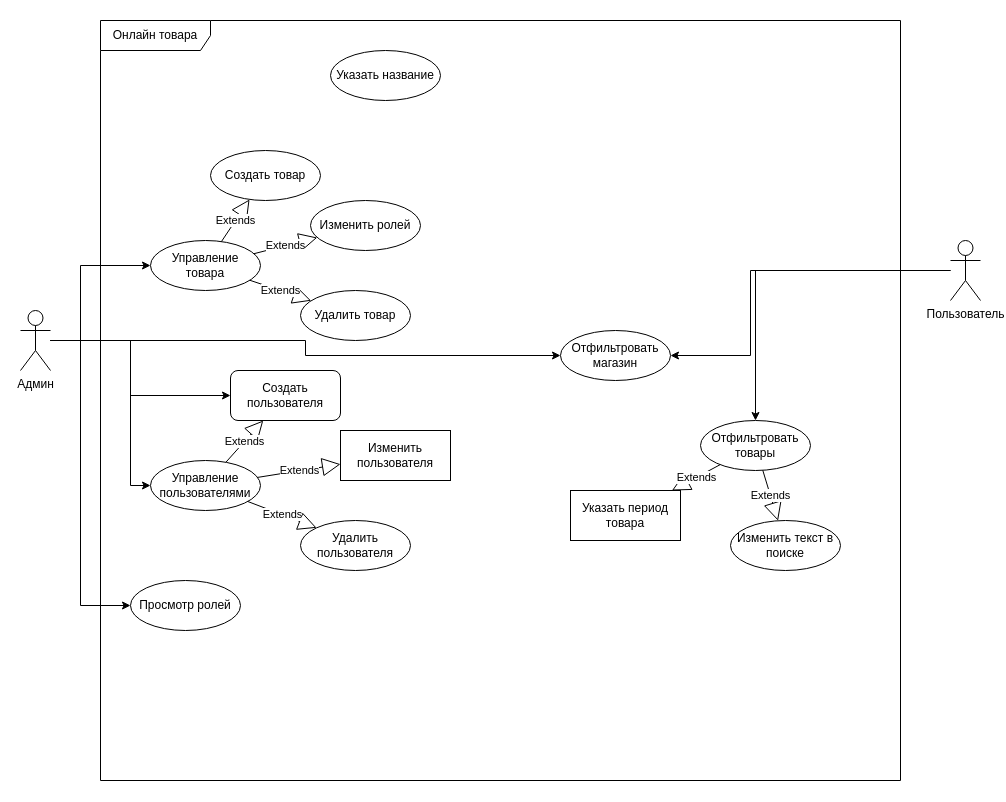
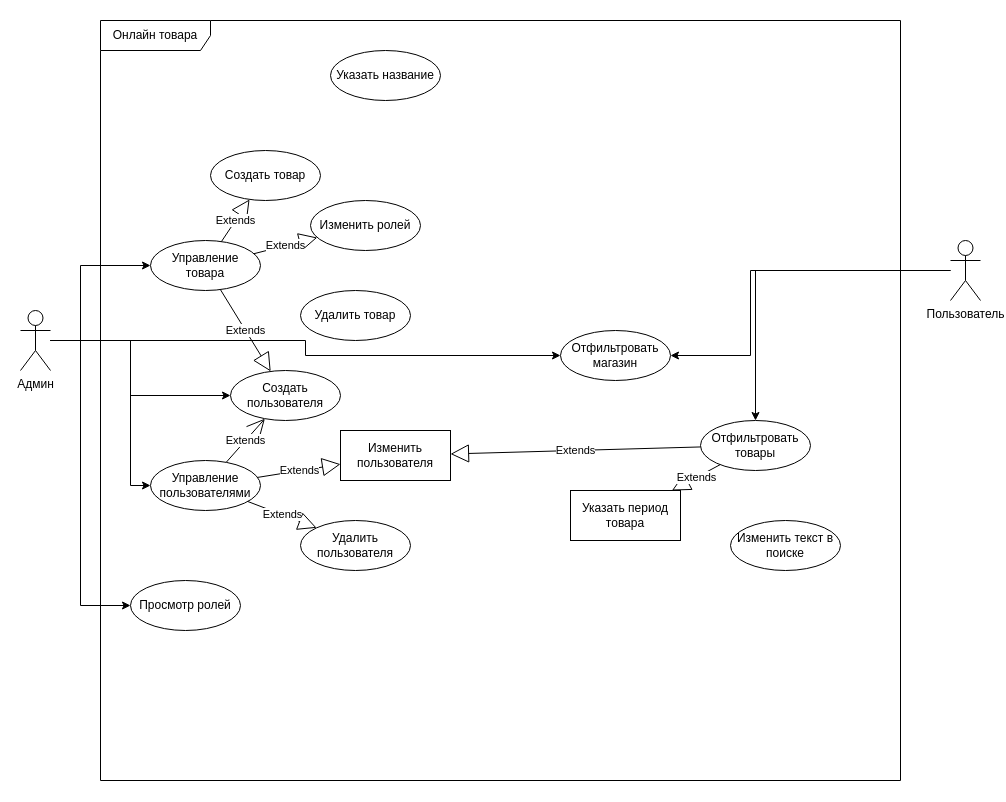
(272, 288) -> (241, 322)
(286, 396) -> (286, 396)
(244, 442) -> (251, 435)
(768, 487) -> (585, 450)
